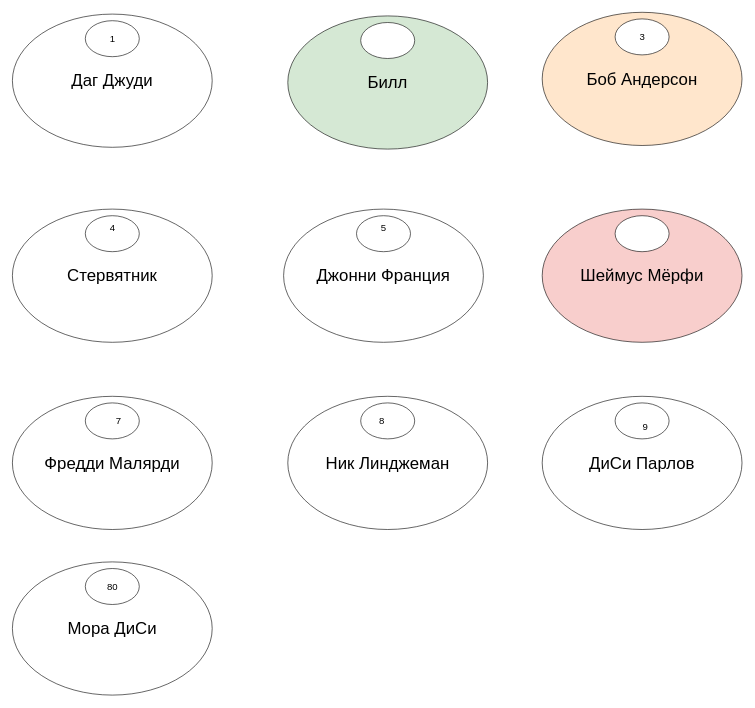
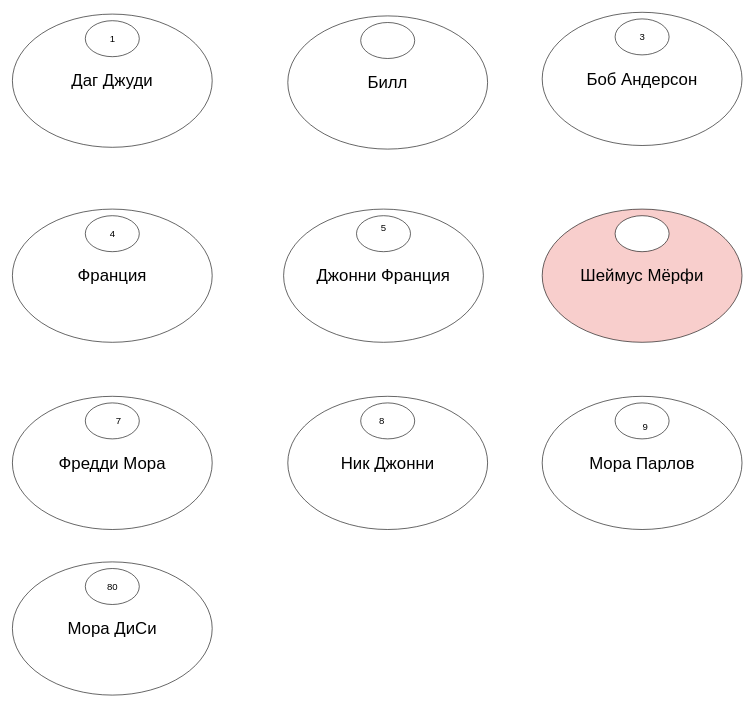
(642, 79) -> (642, 79)
(388, 83) -> (388, 83)
(112, 228) -> (112, 234)
(112, 276) -> (112, 276)
(112, 463) -> (112, 463)
(388, 463) -> (388, 463)
(642, 463) -> (642, 463)
